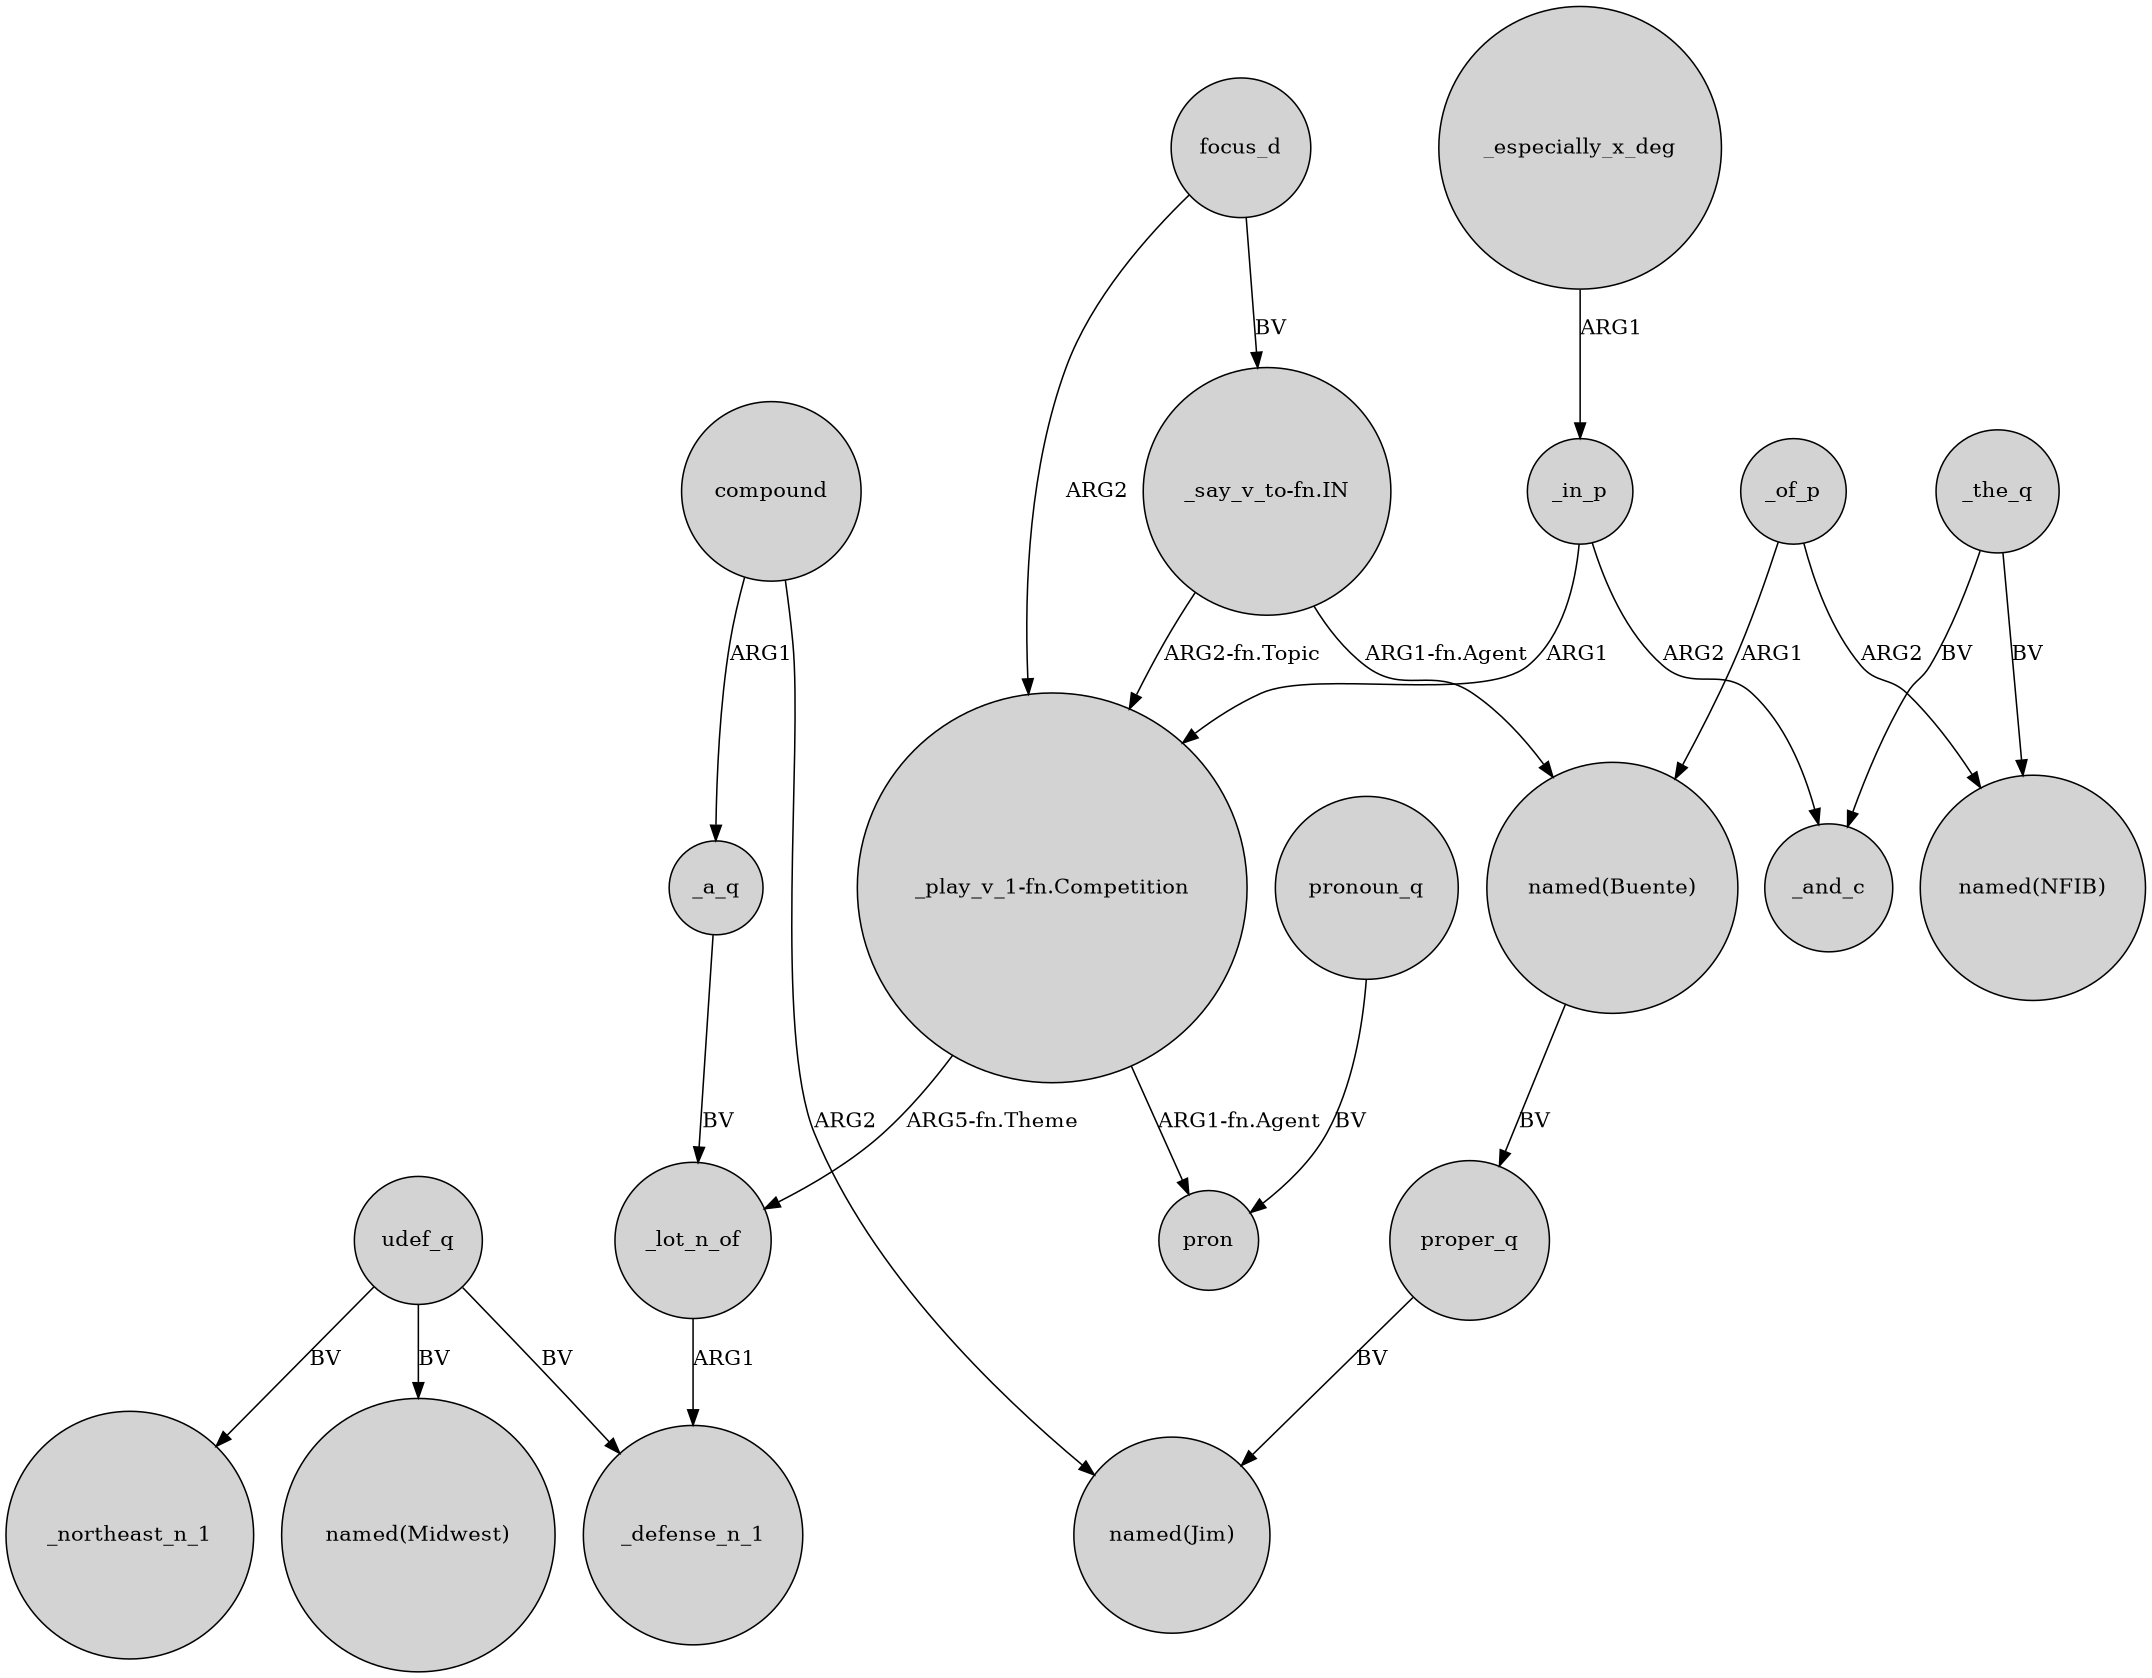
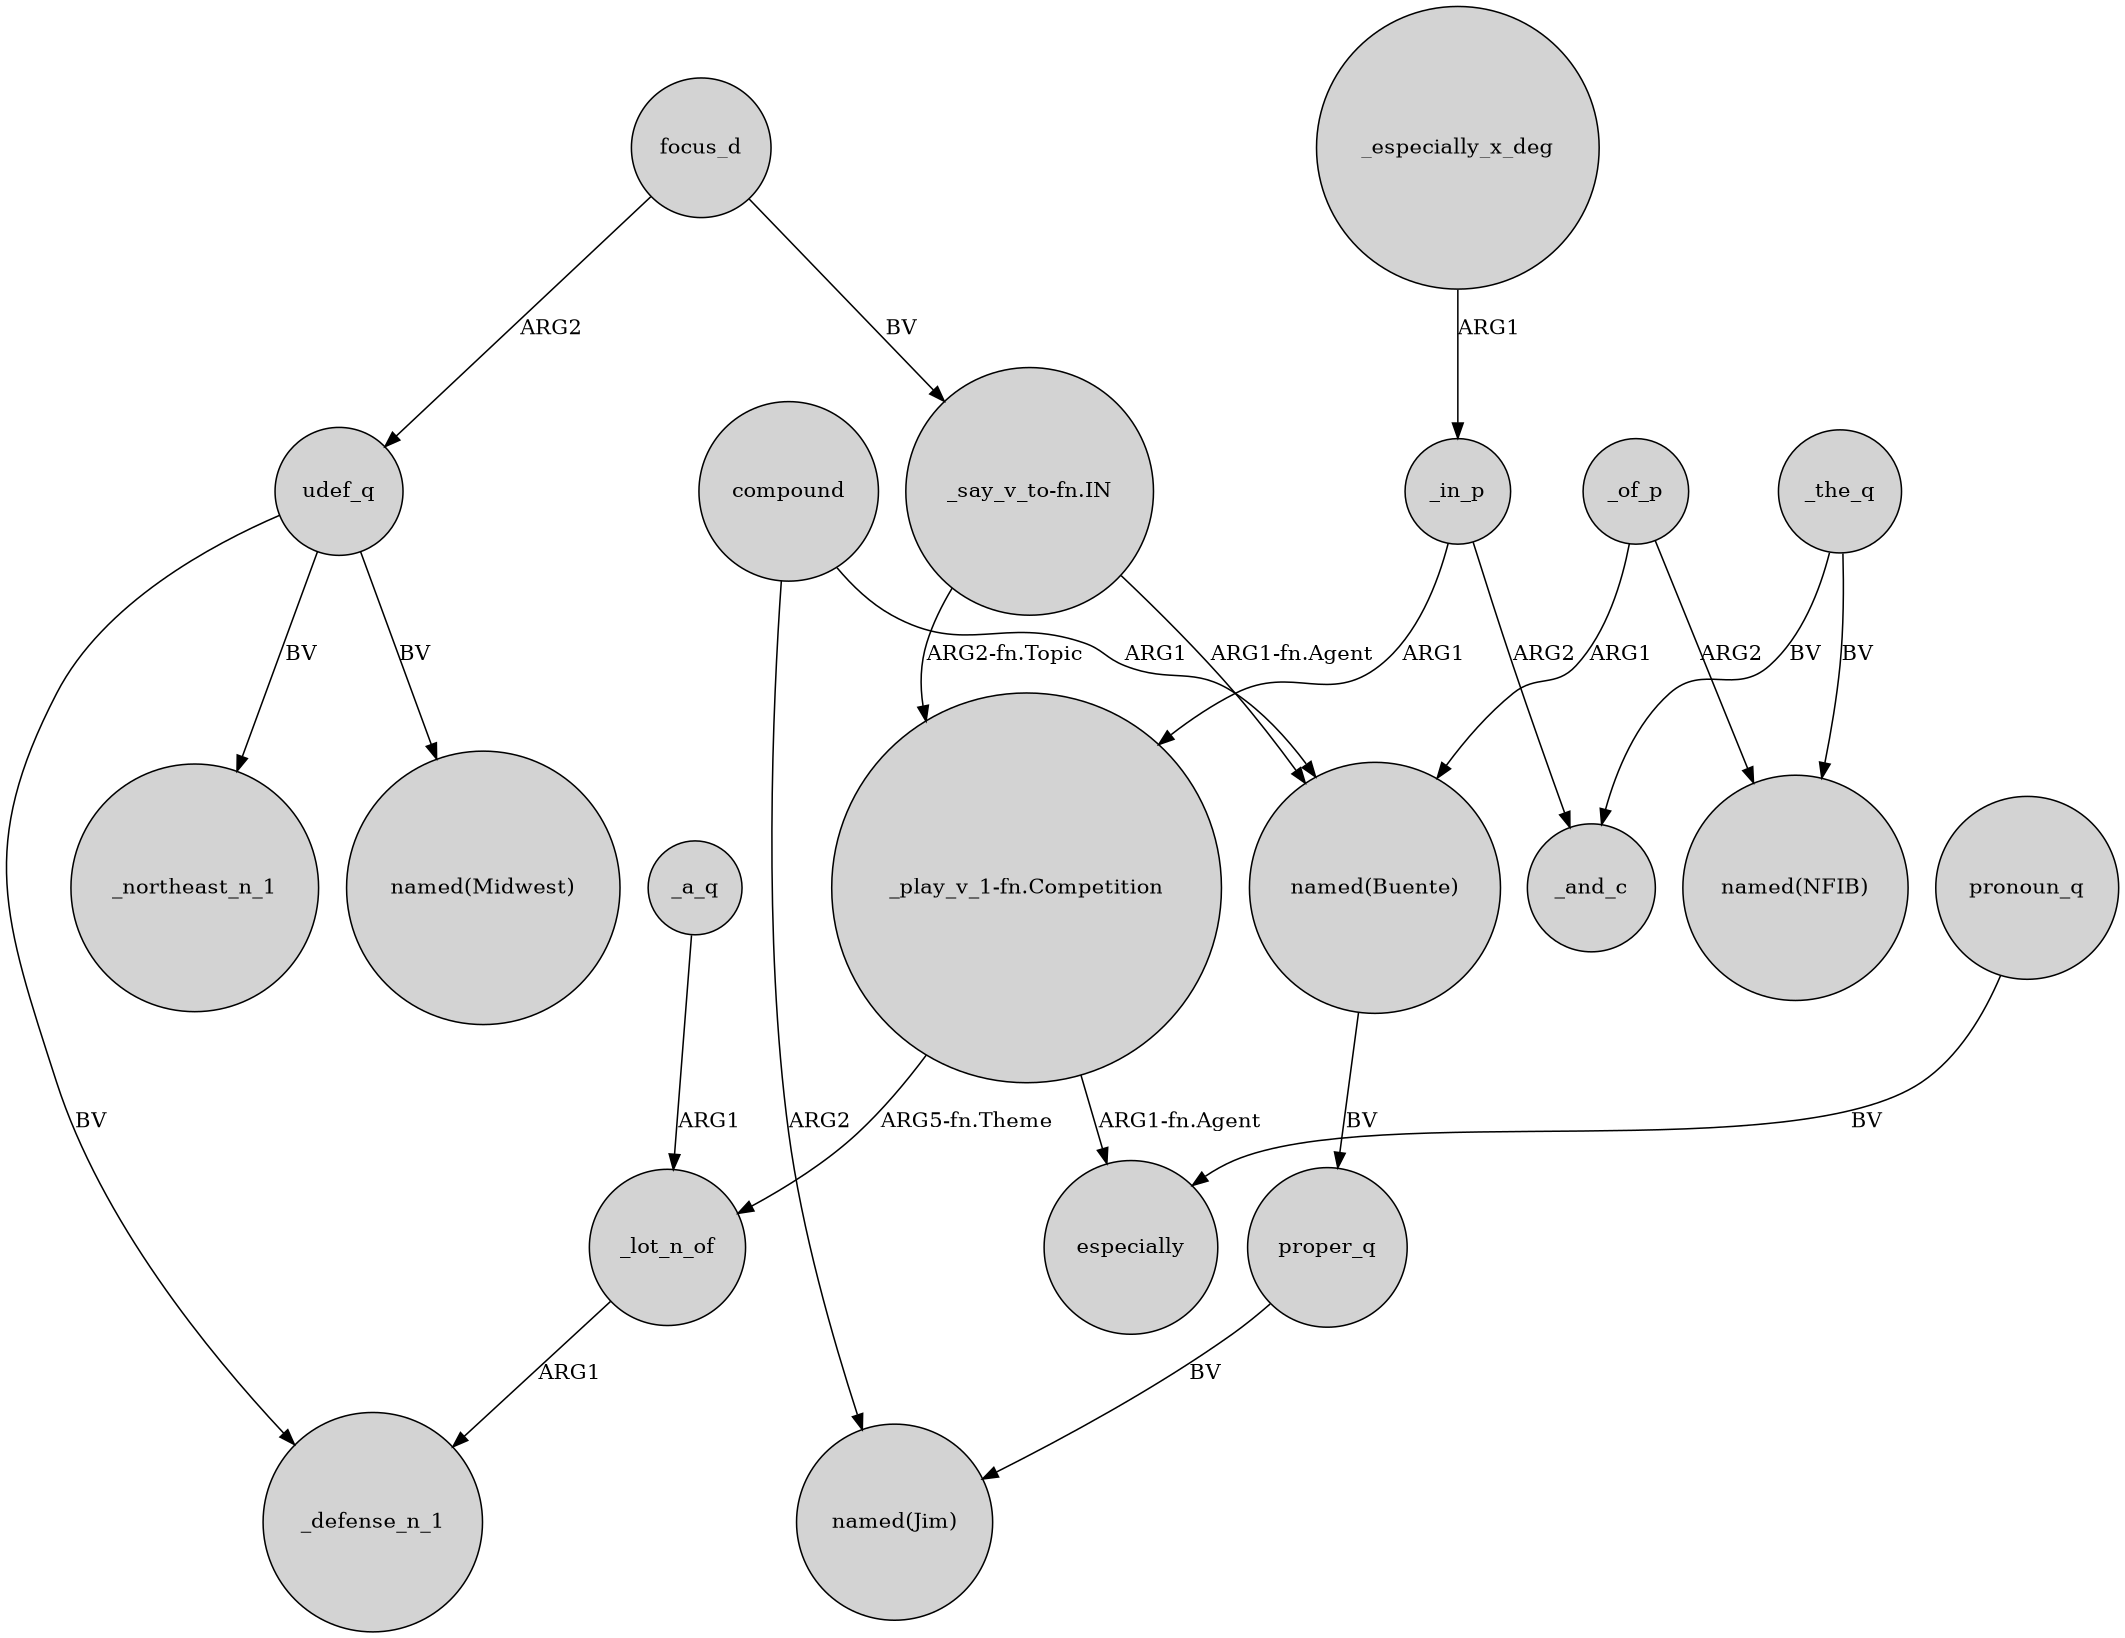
(1051, 416) -> (524, 316)
(723, 700) -> (1081, 642)
(718, 1121) -> (710, 1121)
(1209, 1240) -> (1131, 1247)
